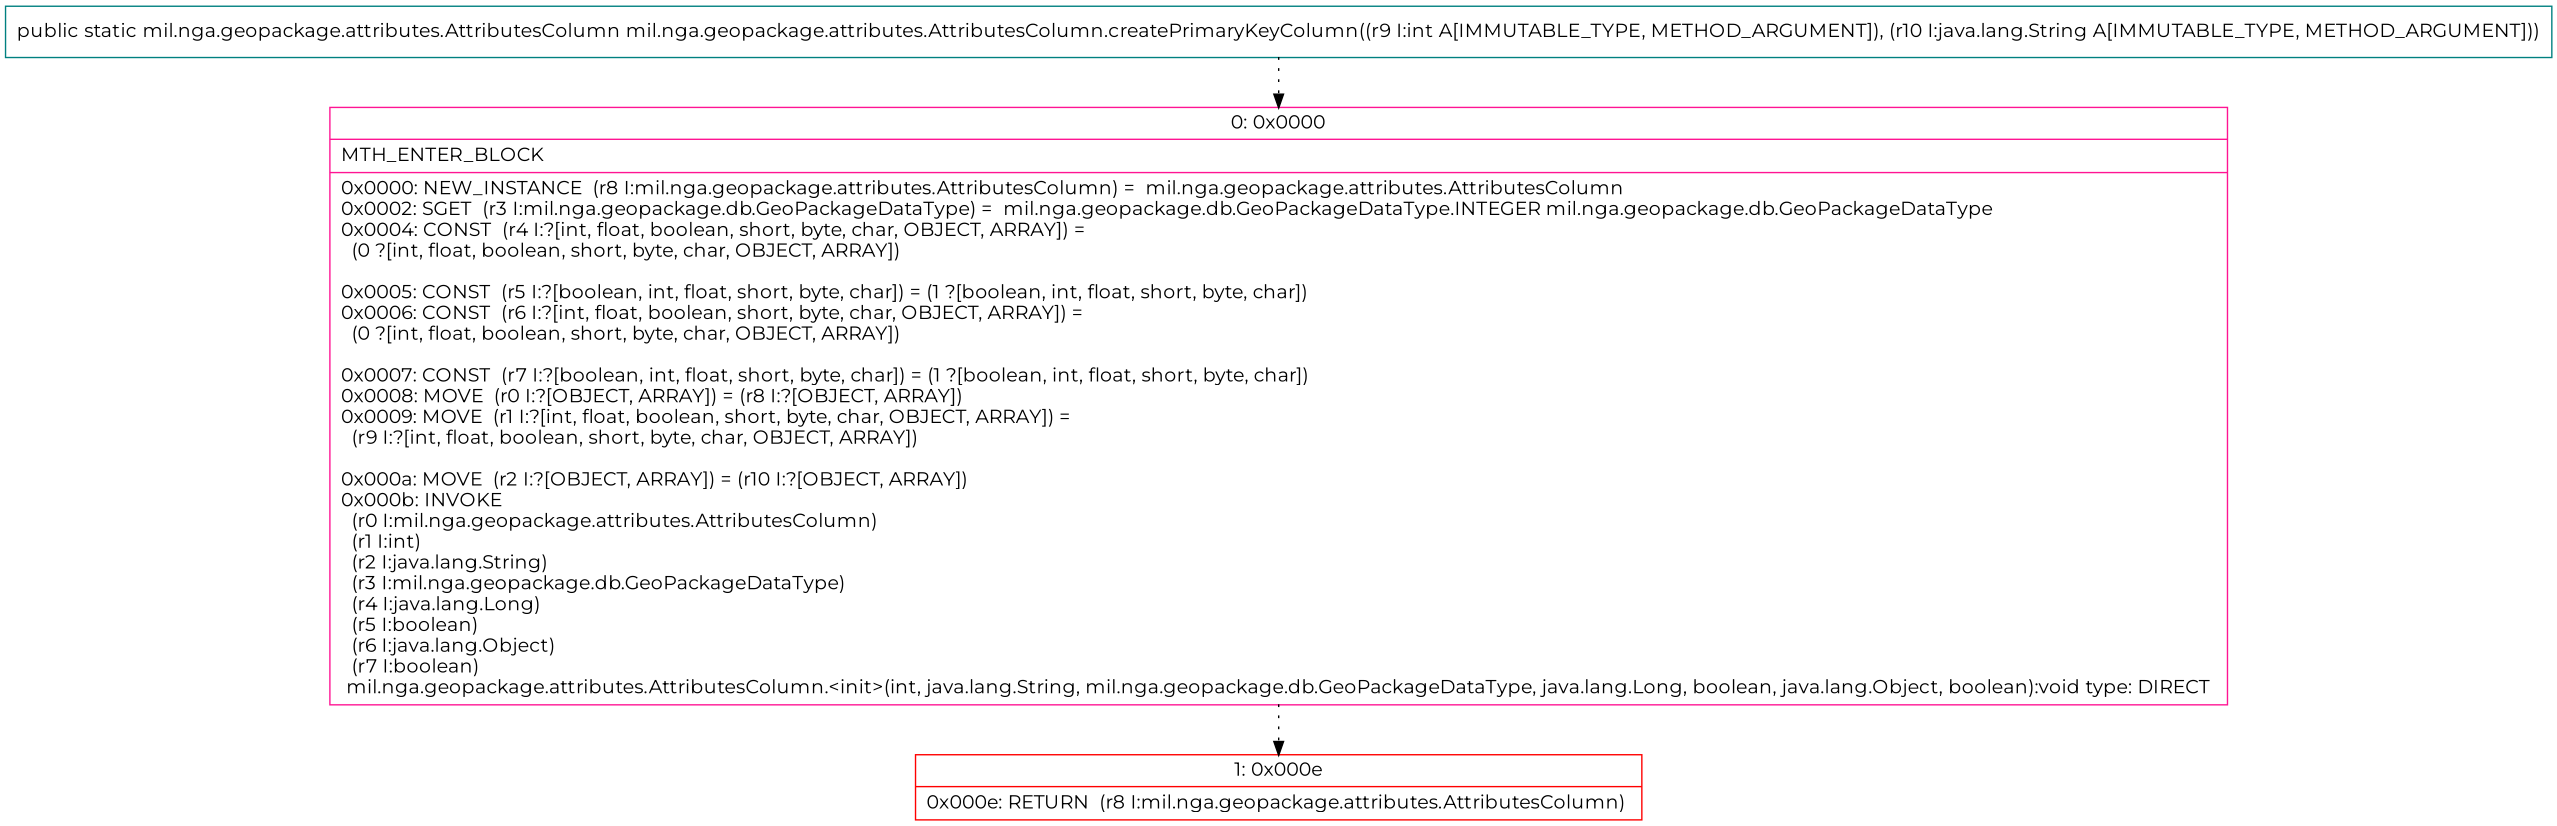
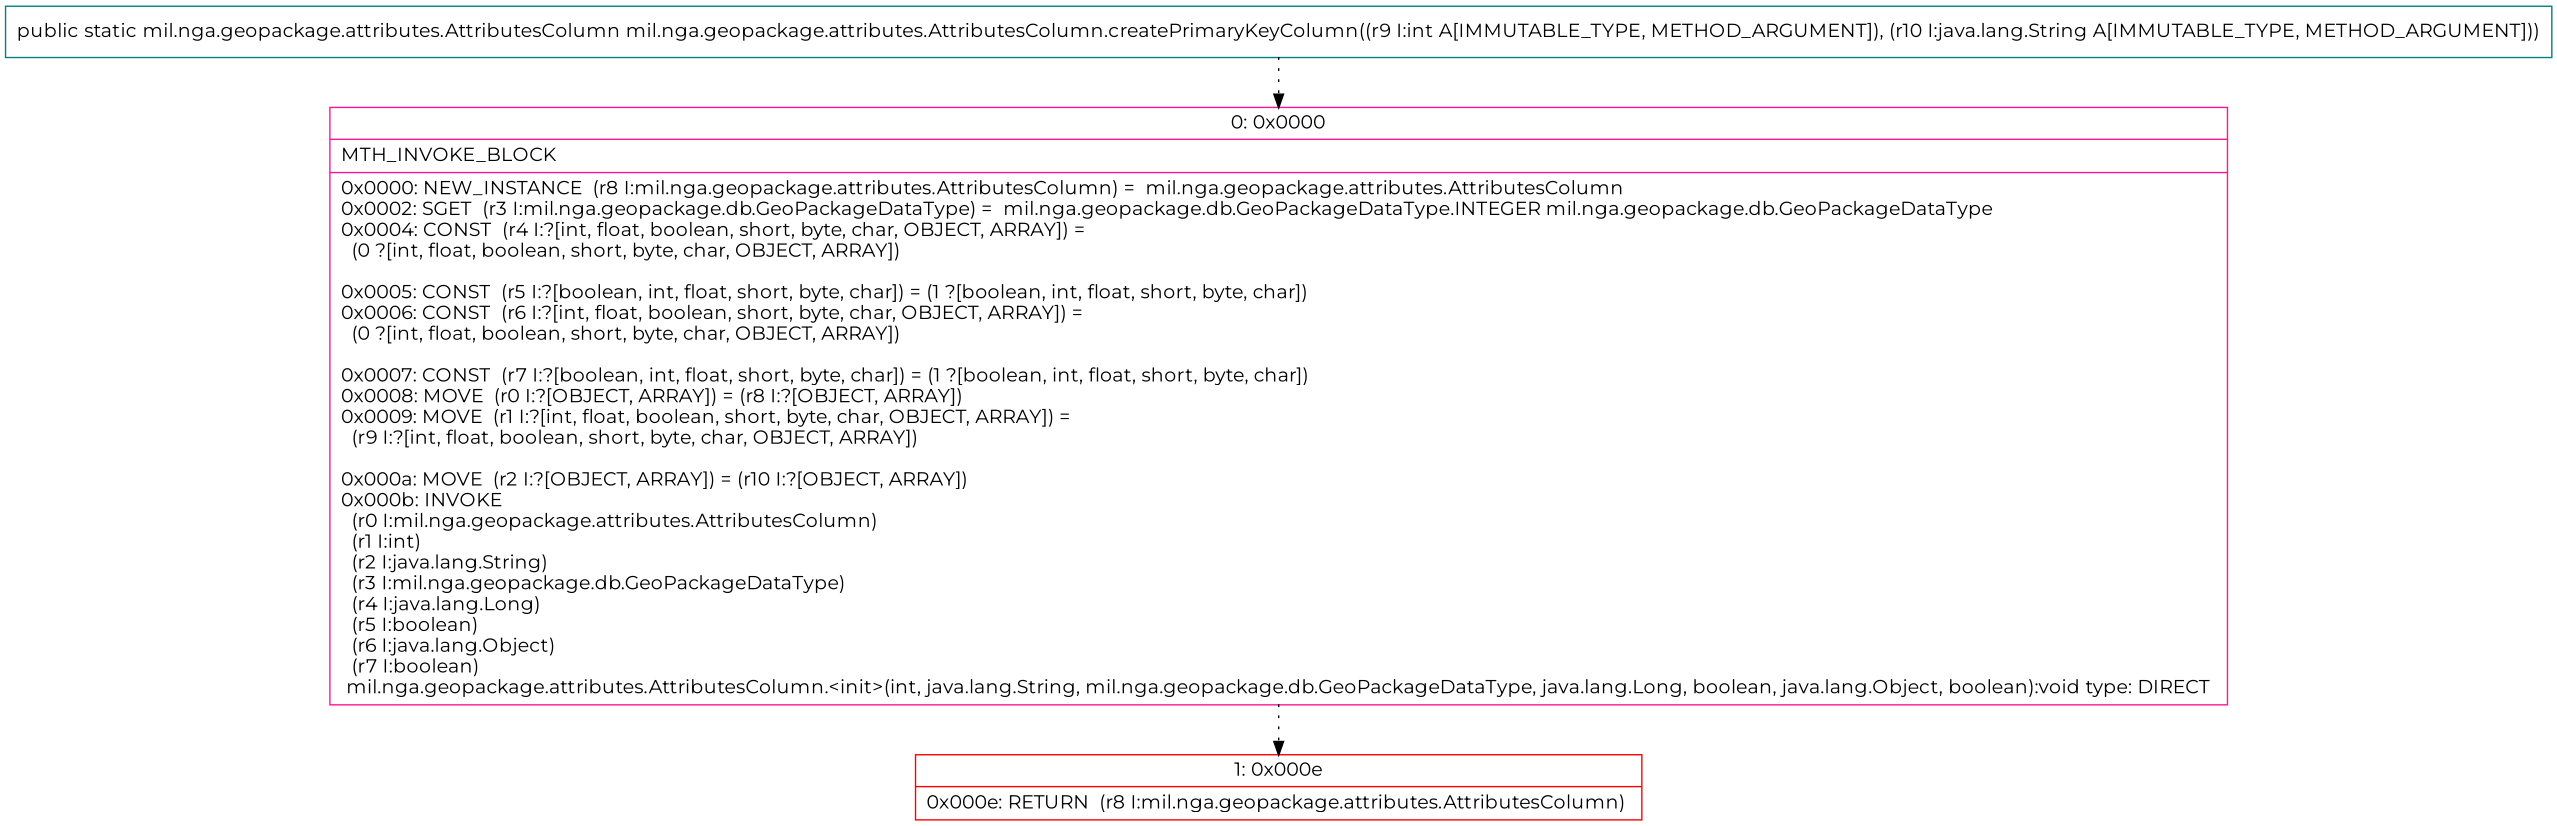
(443, 155) -> (449, 155)
